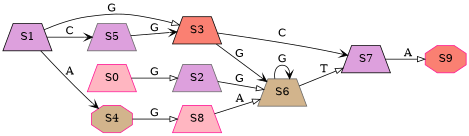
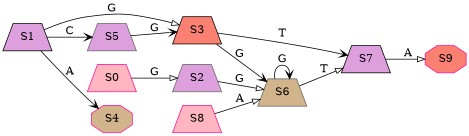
(282, 34) -> (282, 34)
(151, 119) -> none
